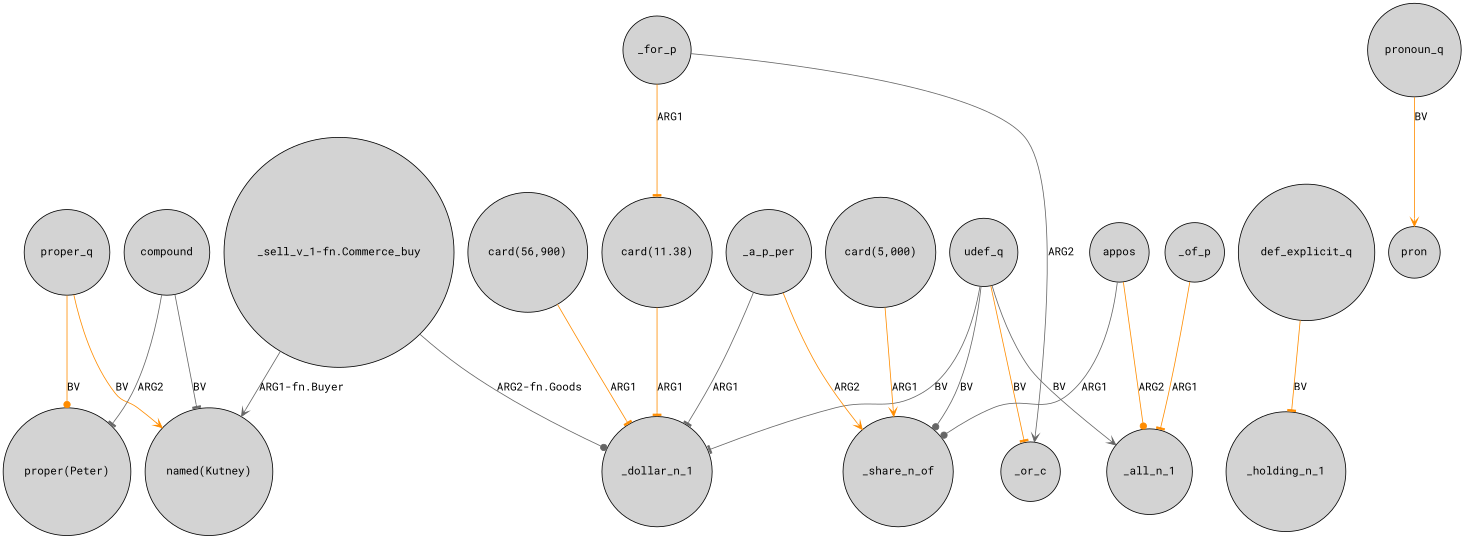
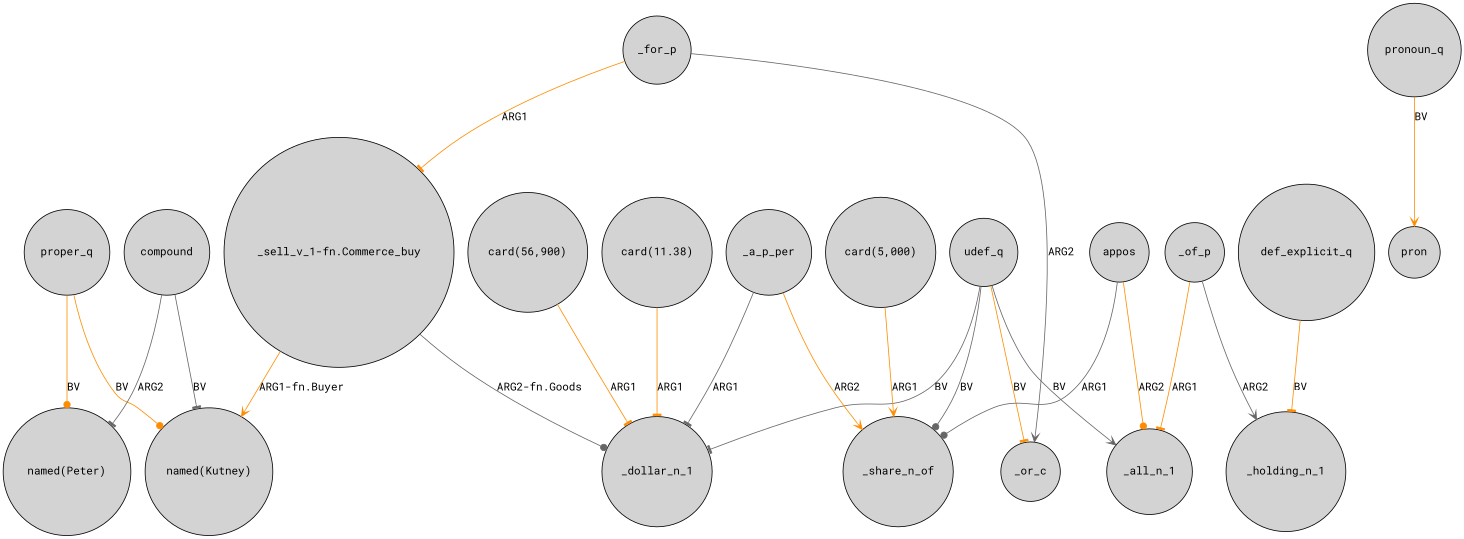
(657, 139) -> (519, 105)
none -> (1224, 348)
(100, 370) -> (100, 370)
(263, 381) -> (263, 381)
(67, 472) -> (67, 472)
